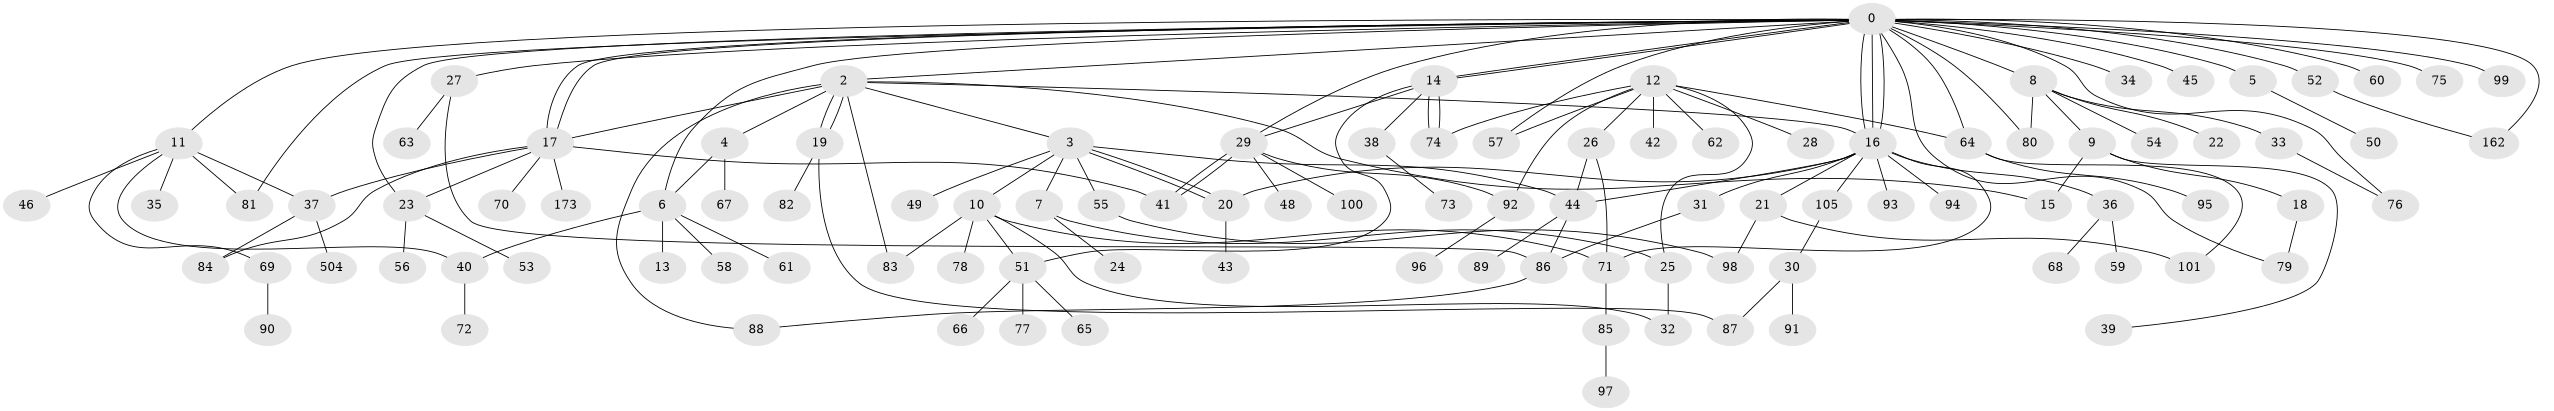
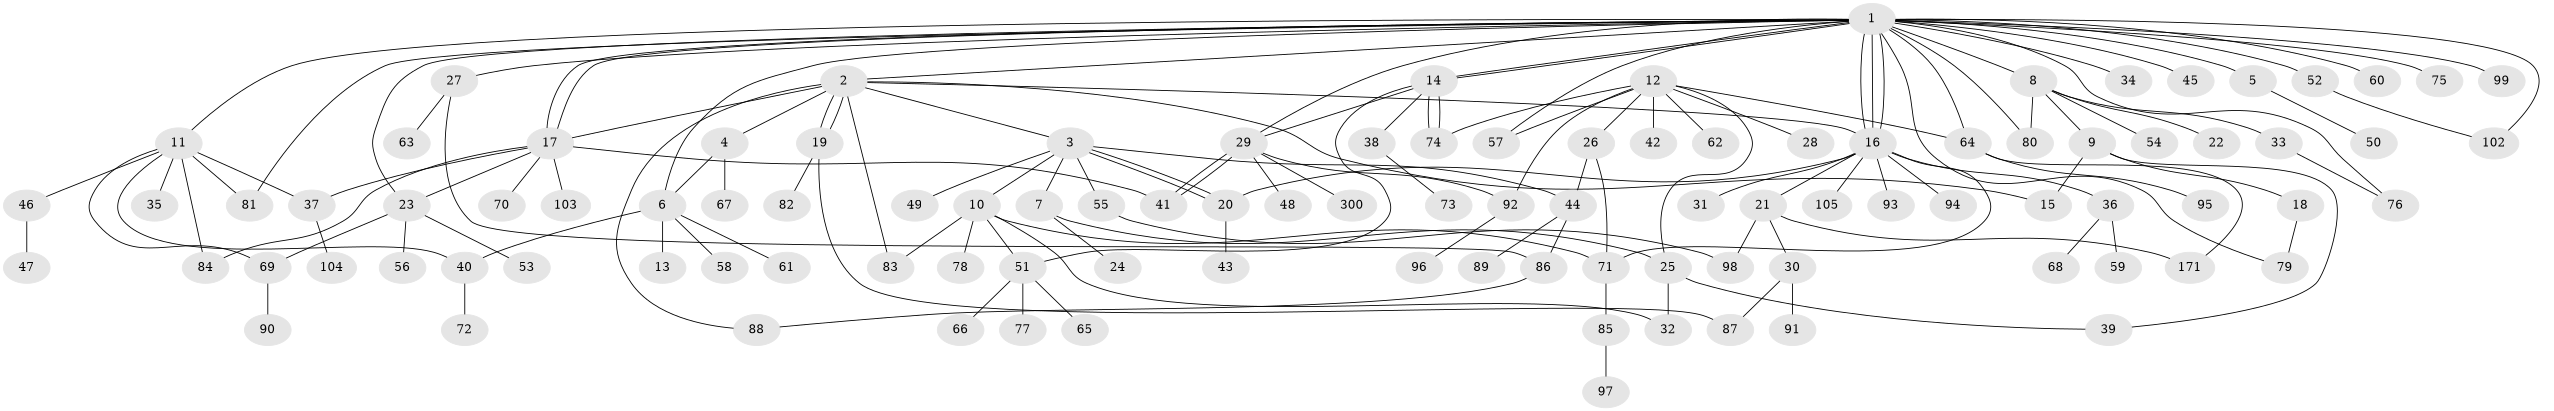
(1872, 19) -> (1872, 19)
(2494, 143) -> (2494, 143)
(1726, 180) -> none
(566, 206) -> (566, 206)
(1352, 206) -> (1352, 206)
(1627, 232) -> none
none -> (337, 236)
(259, 237) -> (192, 205)
(1810, 237) -> (1778, 237)
none -> (27, 268)
(332, 268) -> (332, 268)
(2190, 268) -> (2190, 268)
none -> (1884, 317)
